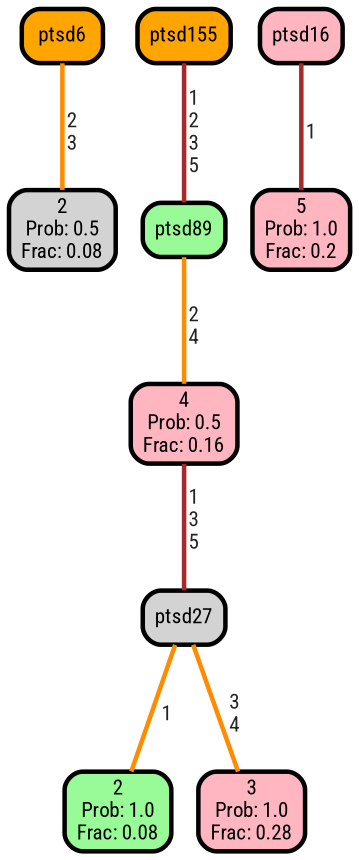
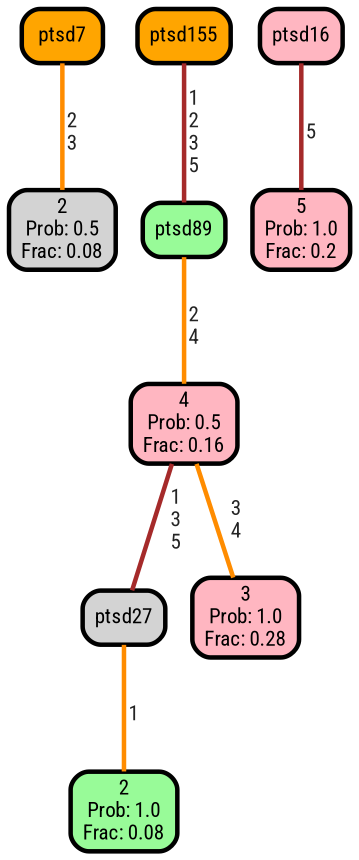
(62, 36) -> (62, 36)
(309, 133) -> (309, 133)
(216, 708) -> (215, 521)
